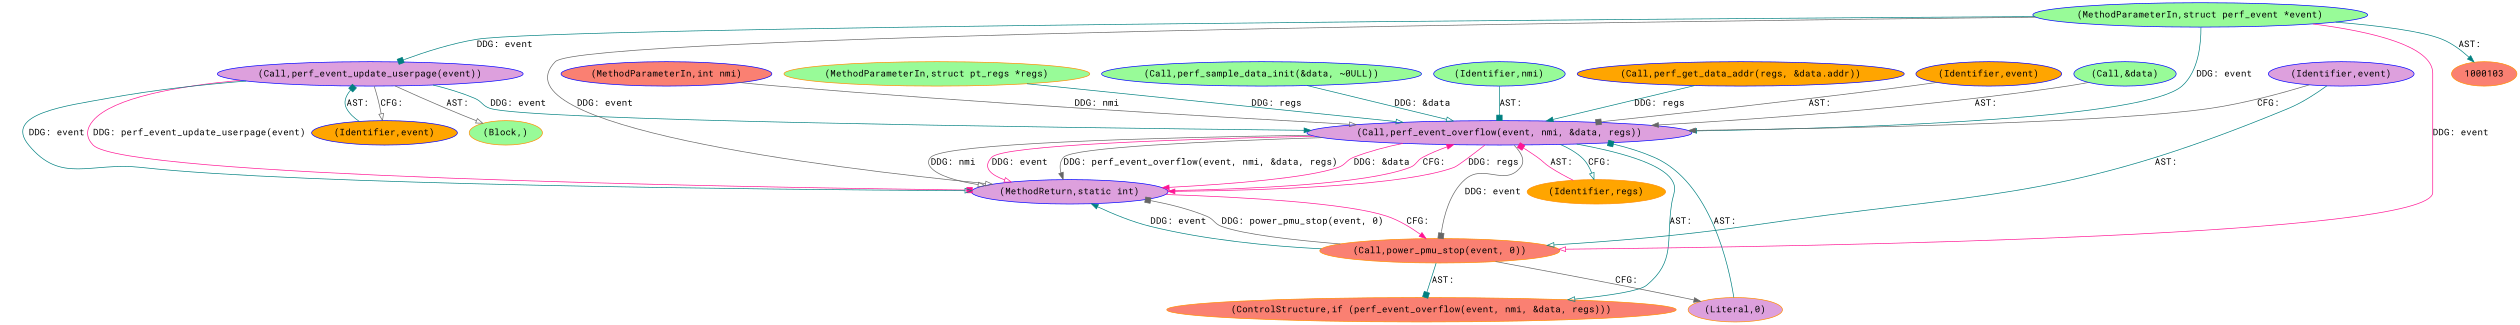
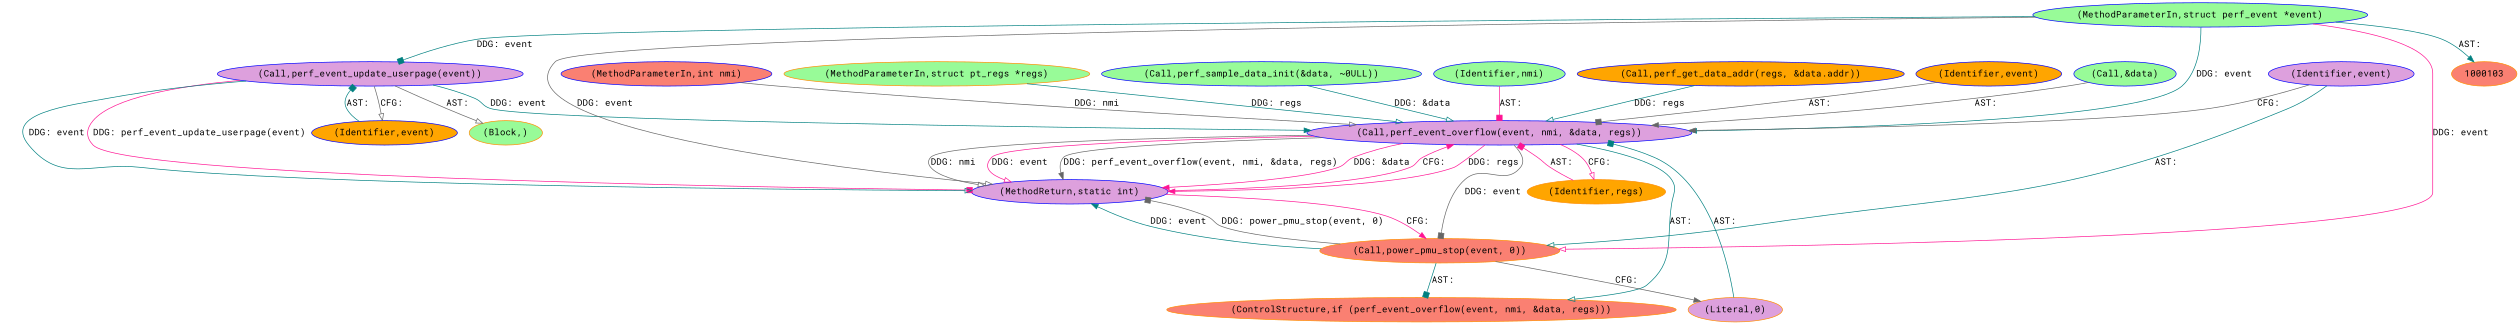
(1499, 100) -> (1499, 100)
(1624, 102) -> (1624, 102)
(1579, 155) -> (1579, 155)
